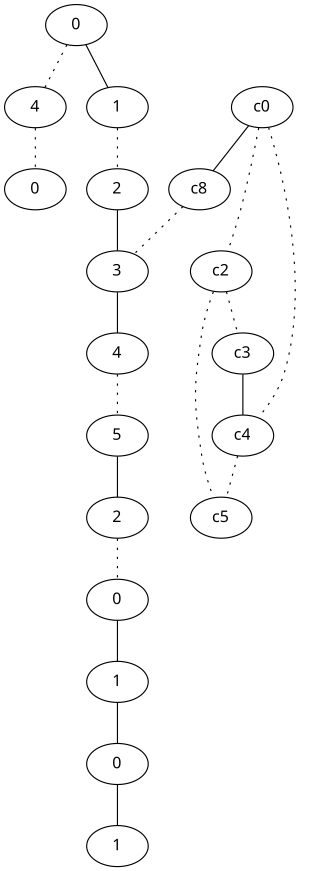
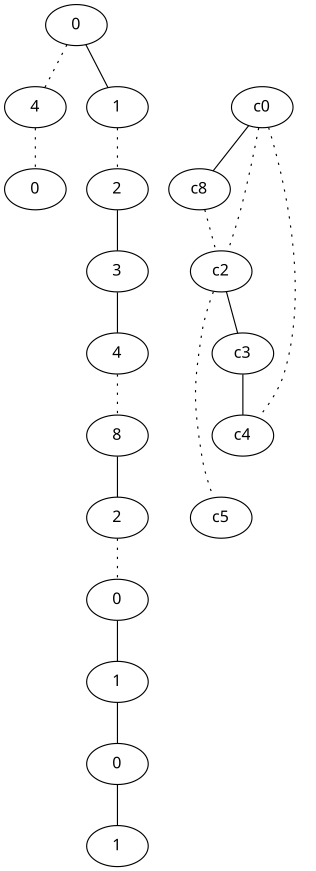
(159, 230) -> (210, 230)
(232, 313) -> (232, 313)
(117, 436) -> (117, 436)
(232, 477) -> none
